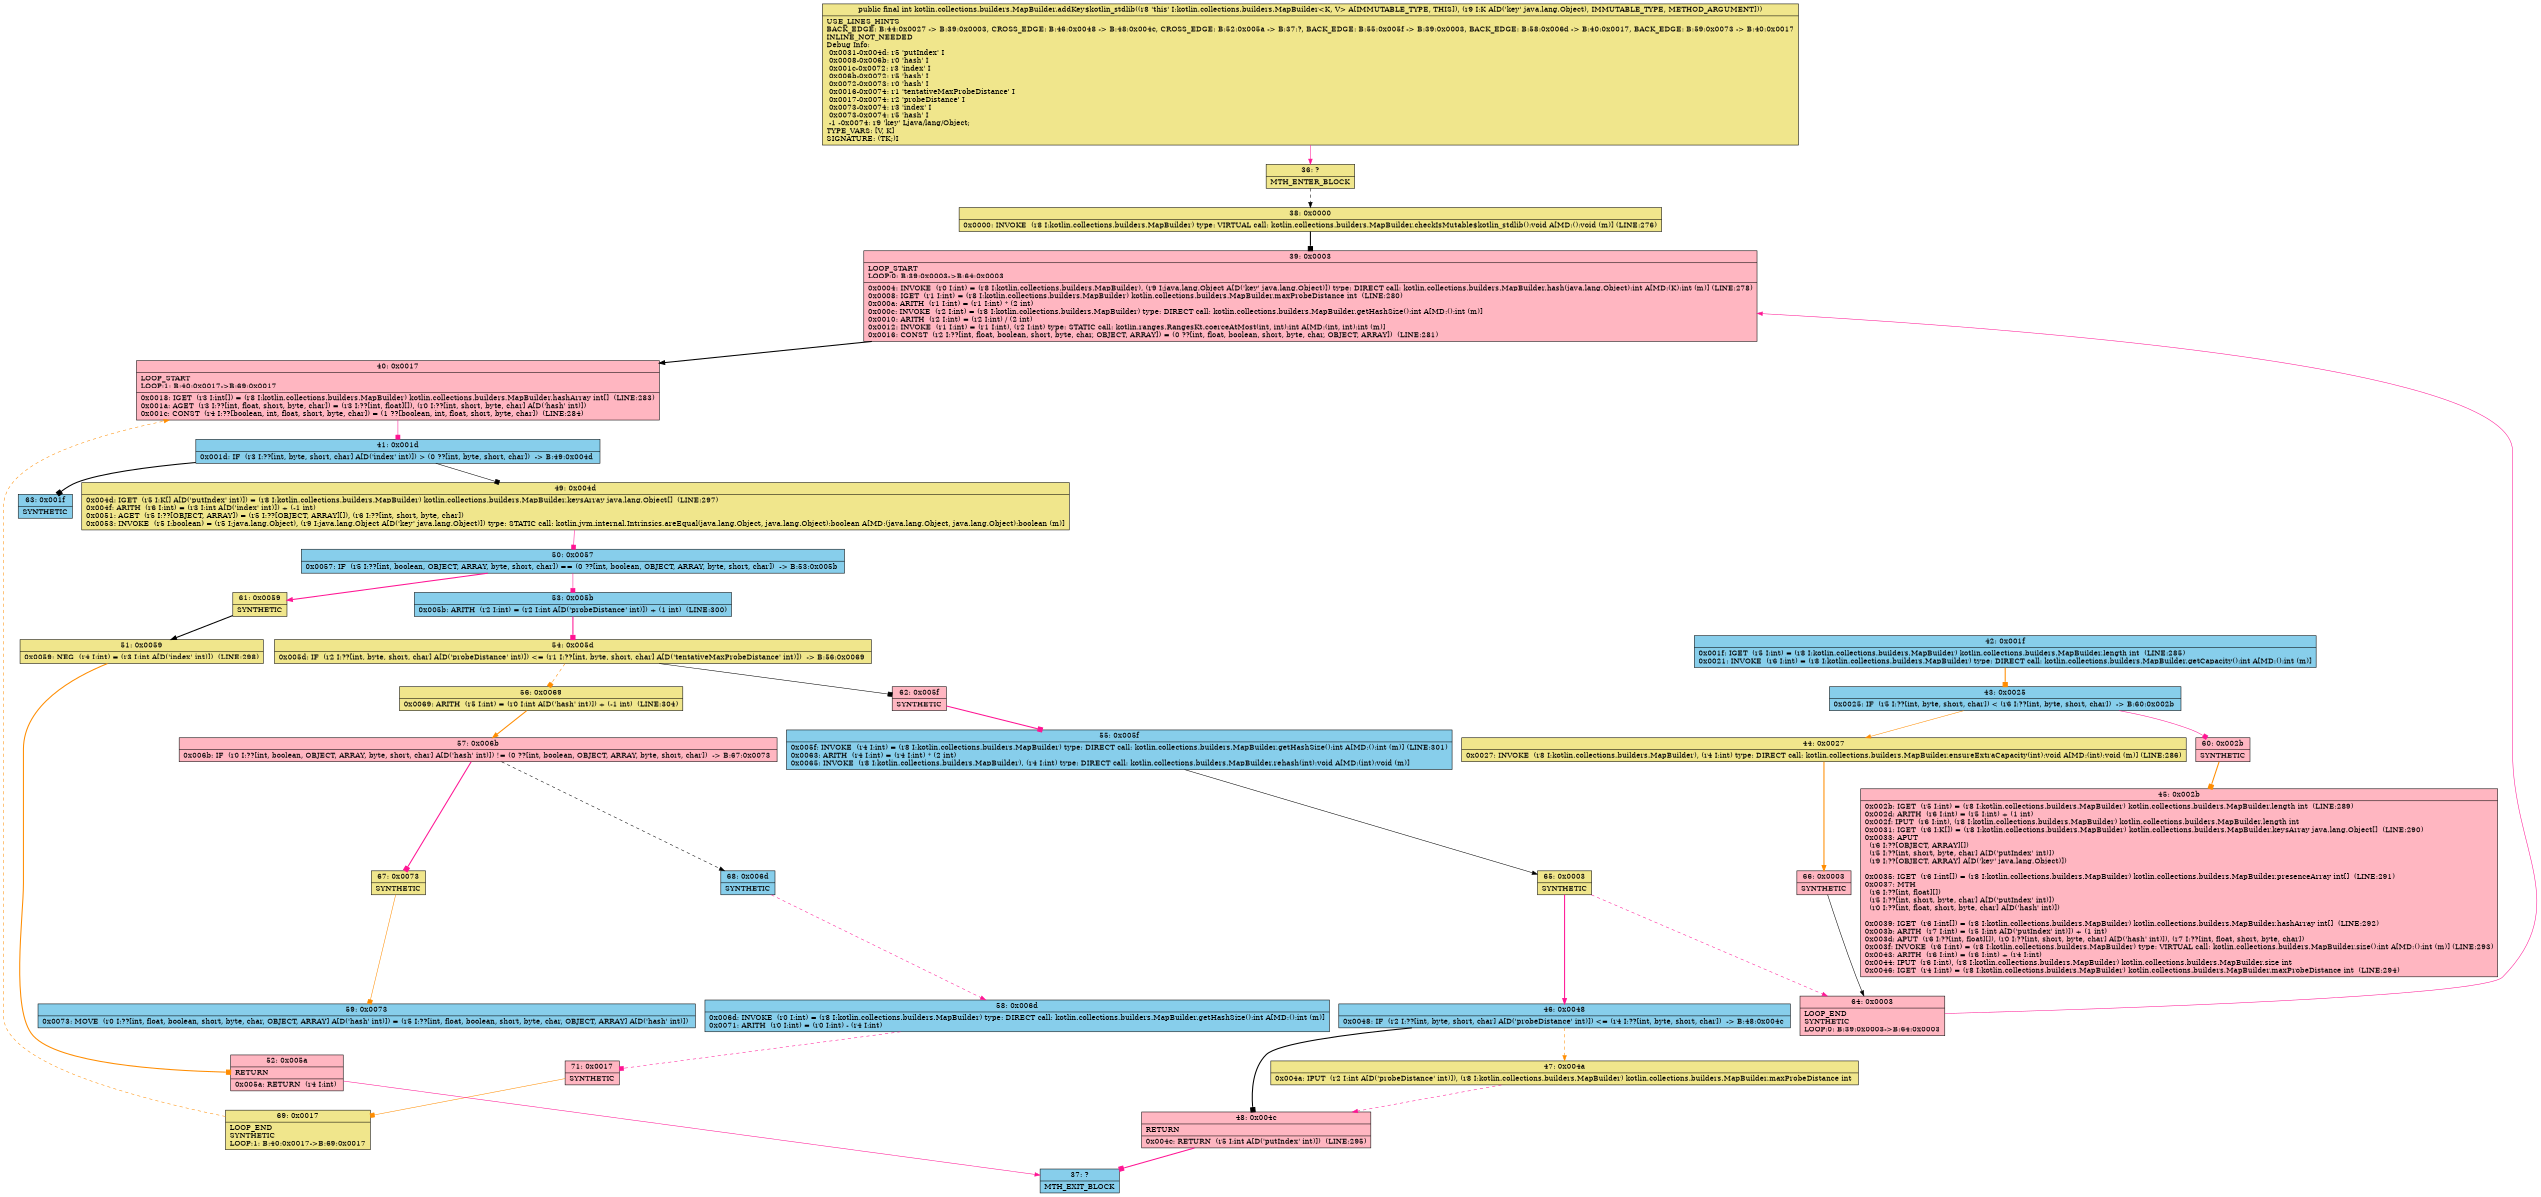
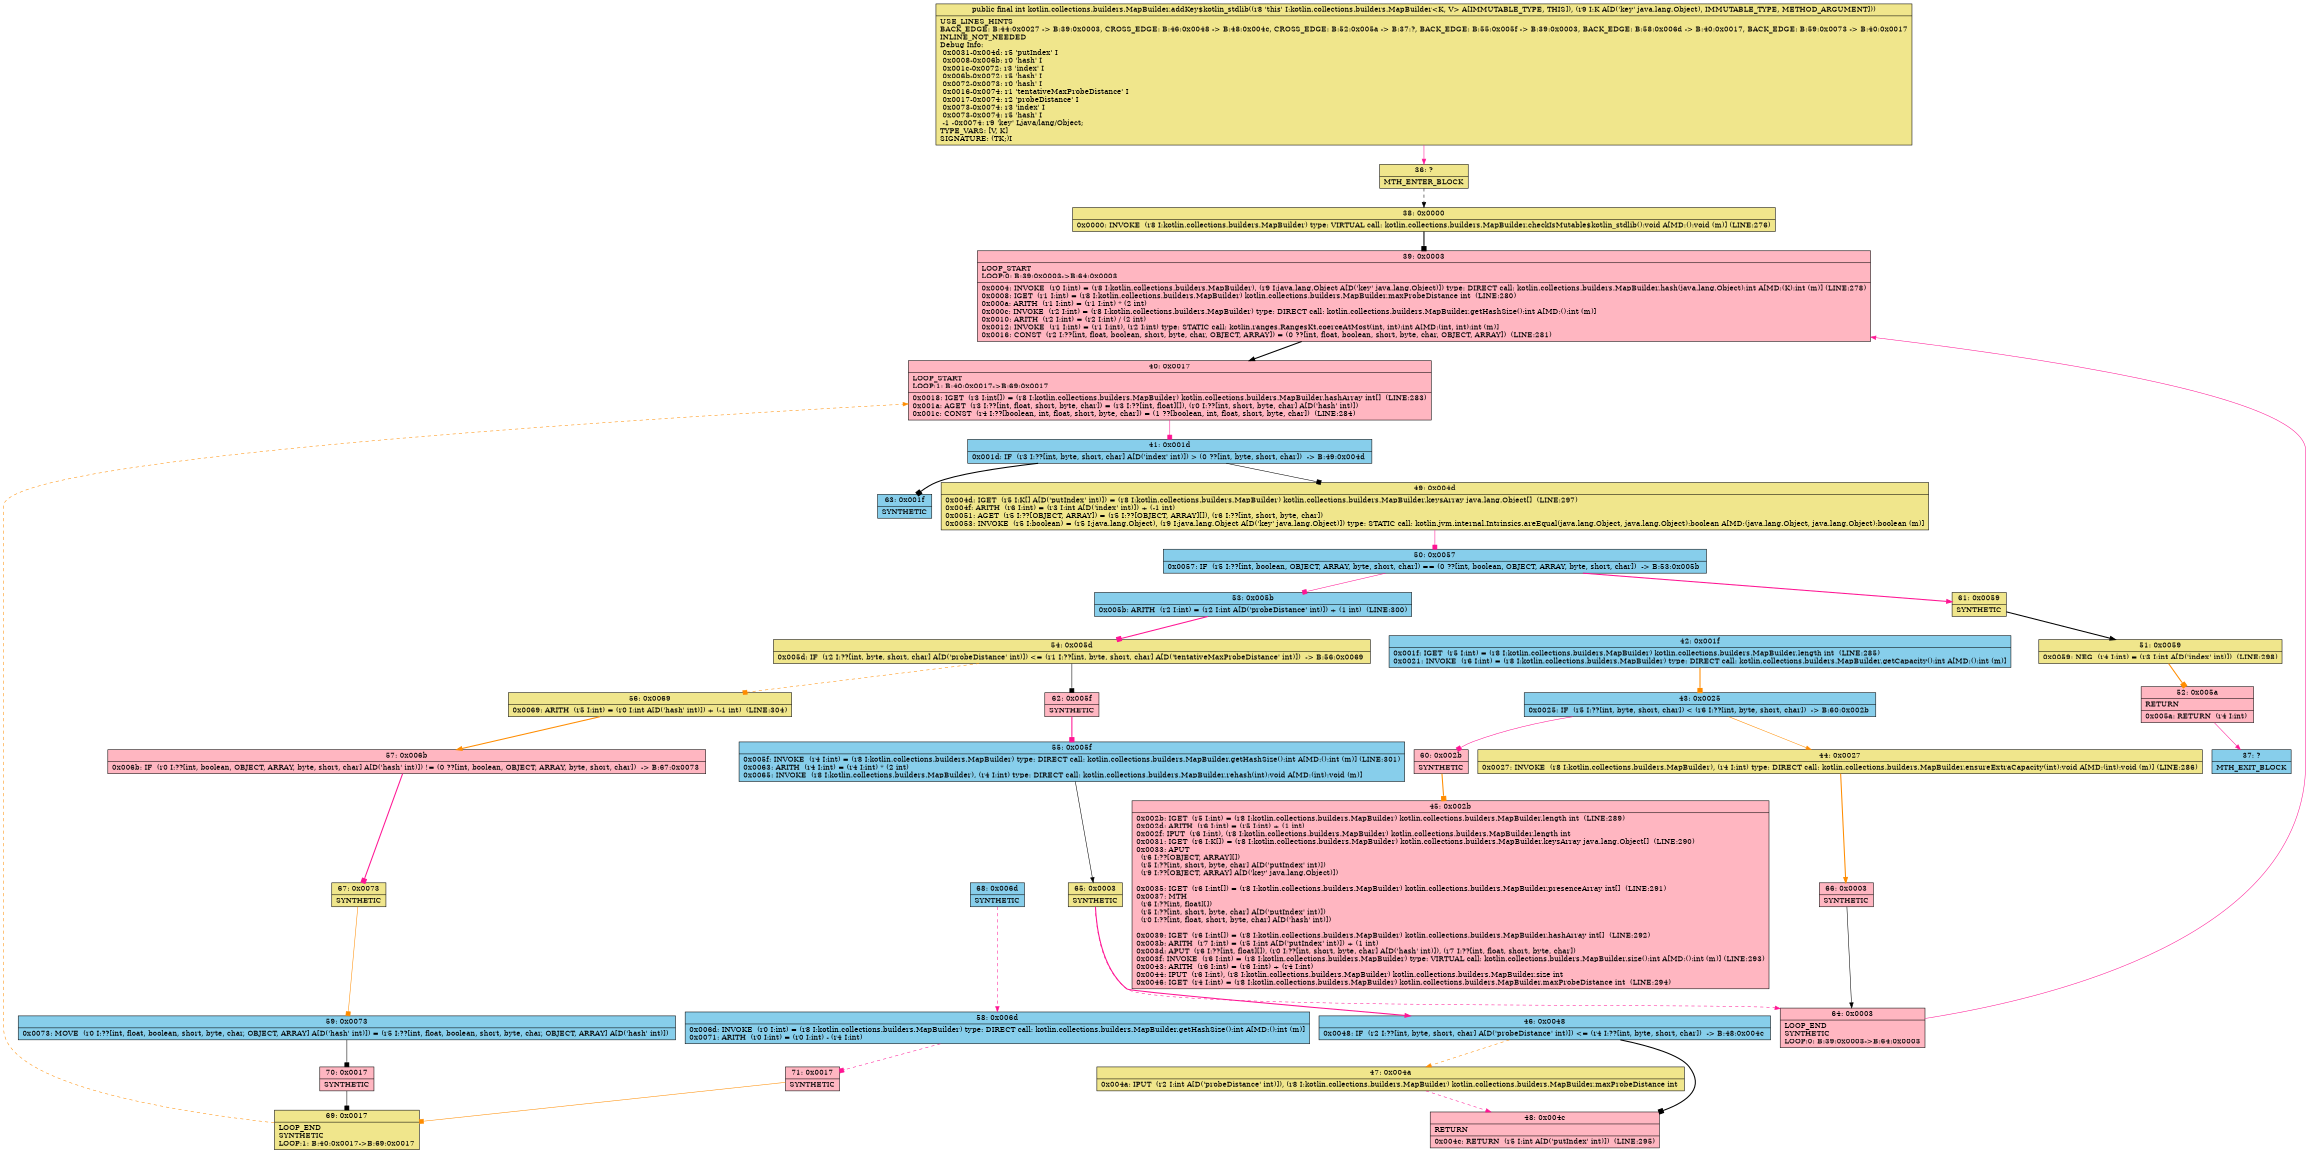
(611, 815) -> none
none -> (347, 1079)
(1159, 1158) -> none
